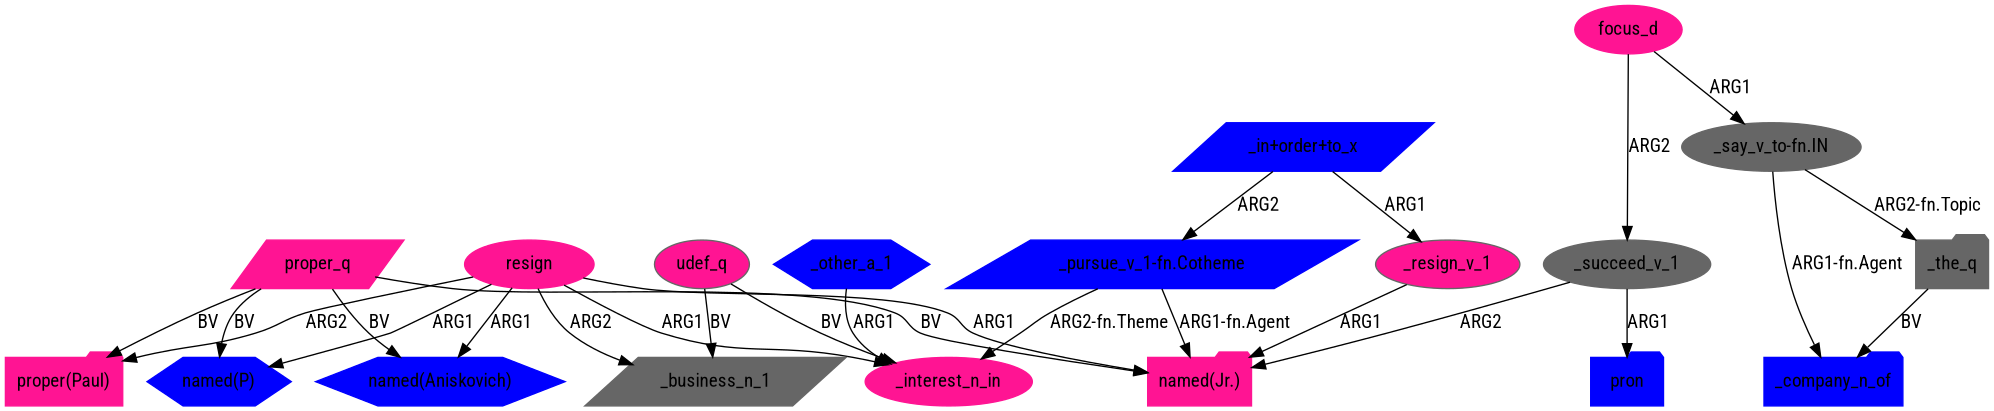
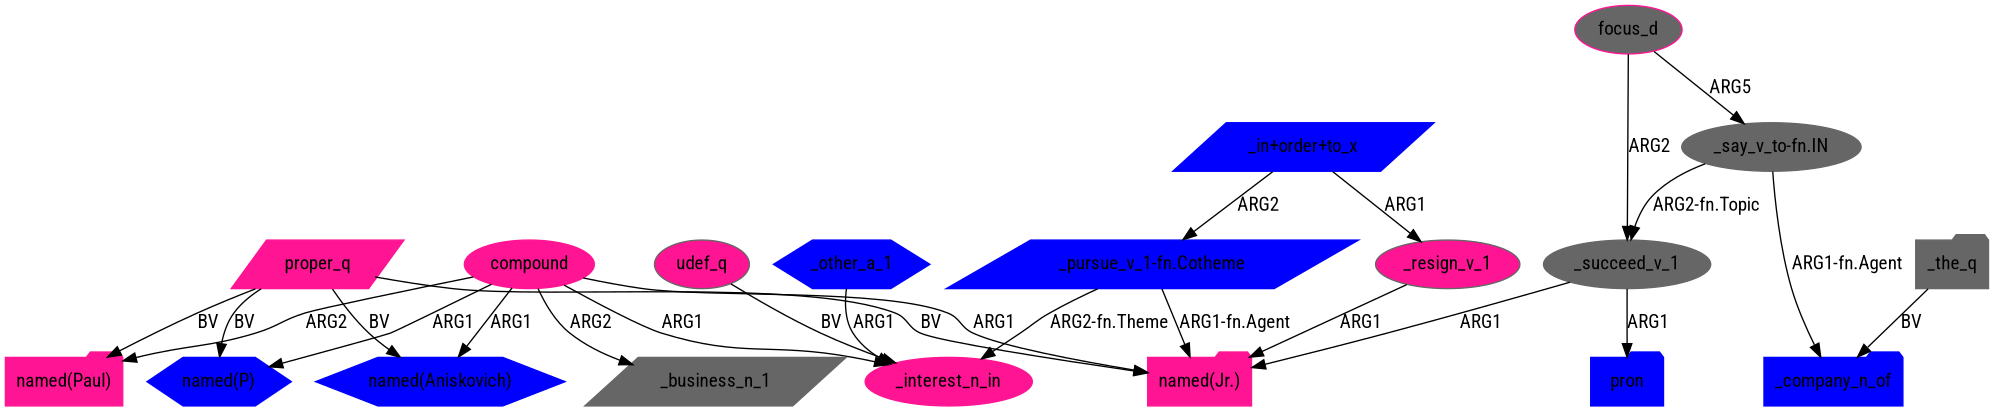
(1628, 30) -> (1628, 30)
(1730, 88) -> (1730, 88)
(1855, 201) -> (1662, 187)
(529, 264) -> (529, 264)
(708, 316) -> none
(1481, 323) -> (1481, 323)
(64, 382) -> (64, 382)
